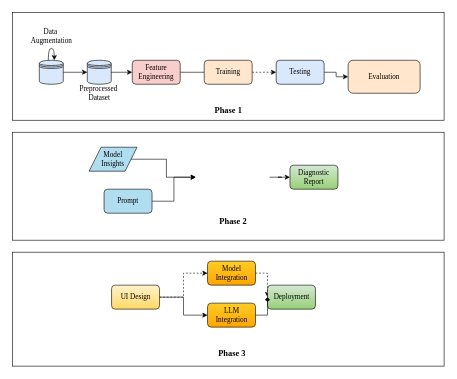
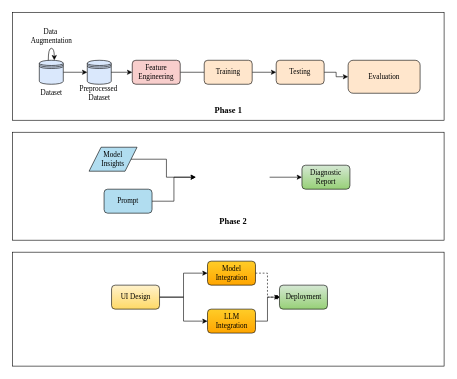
(261, 72) -> (261, 72)
(300, 72) -> (300, 72)
none -> (51, 93)
(314, 177) -> (326, 177)
(184, 275) -> (184, 275)
(292, 297) -> (304, 297)
(232, 315) -> (232, 321)
(232, 354) -> none
